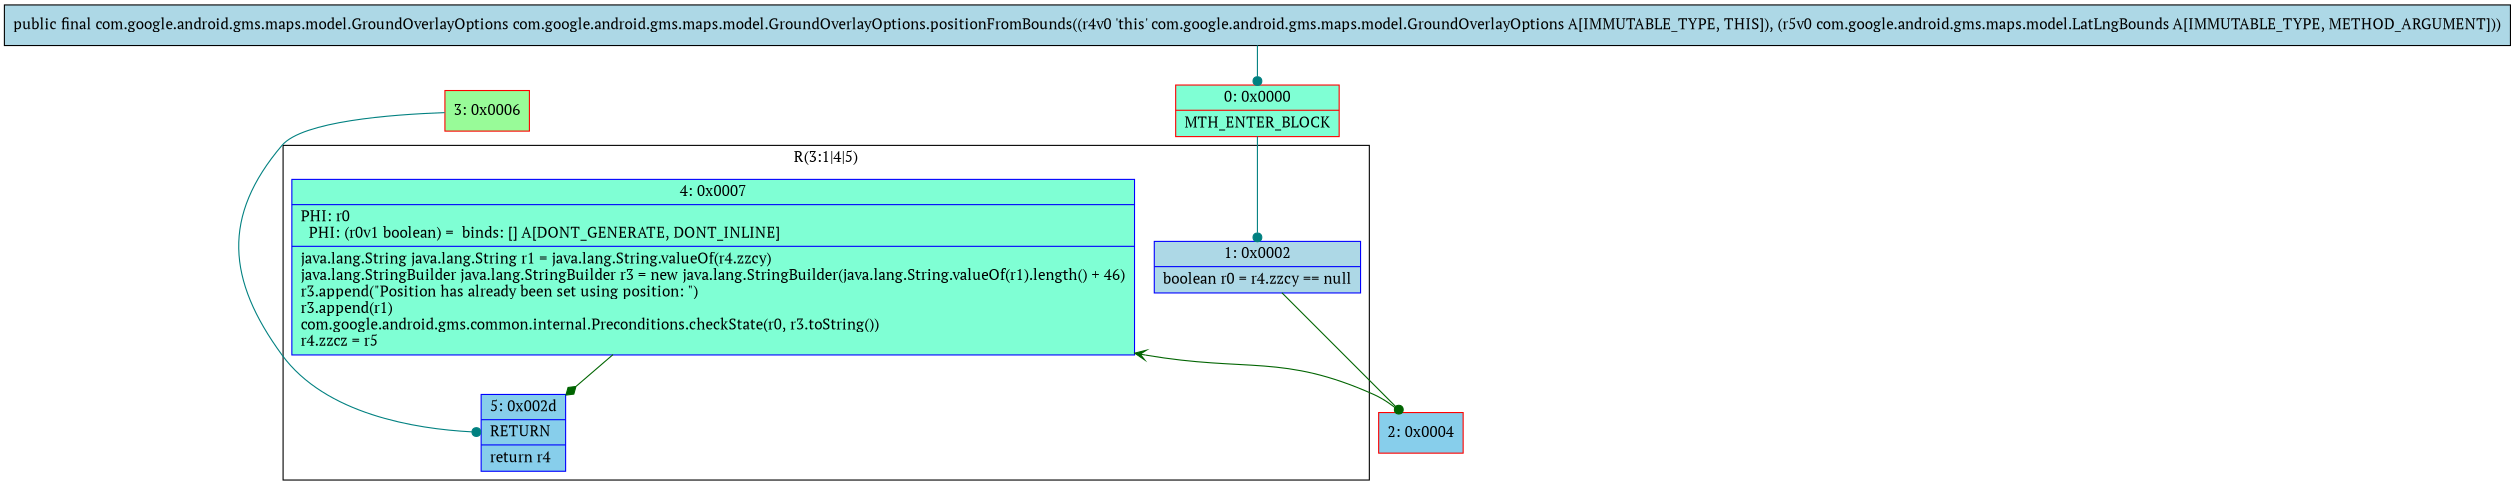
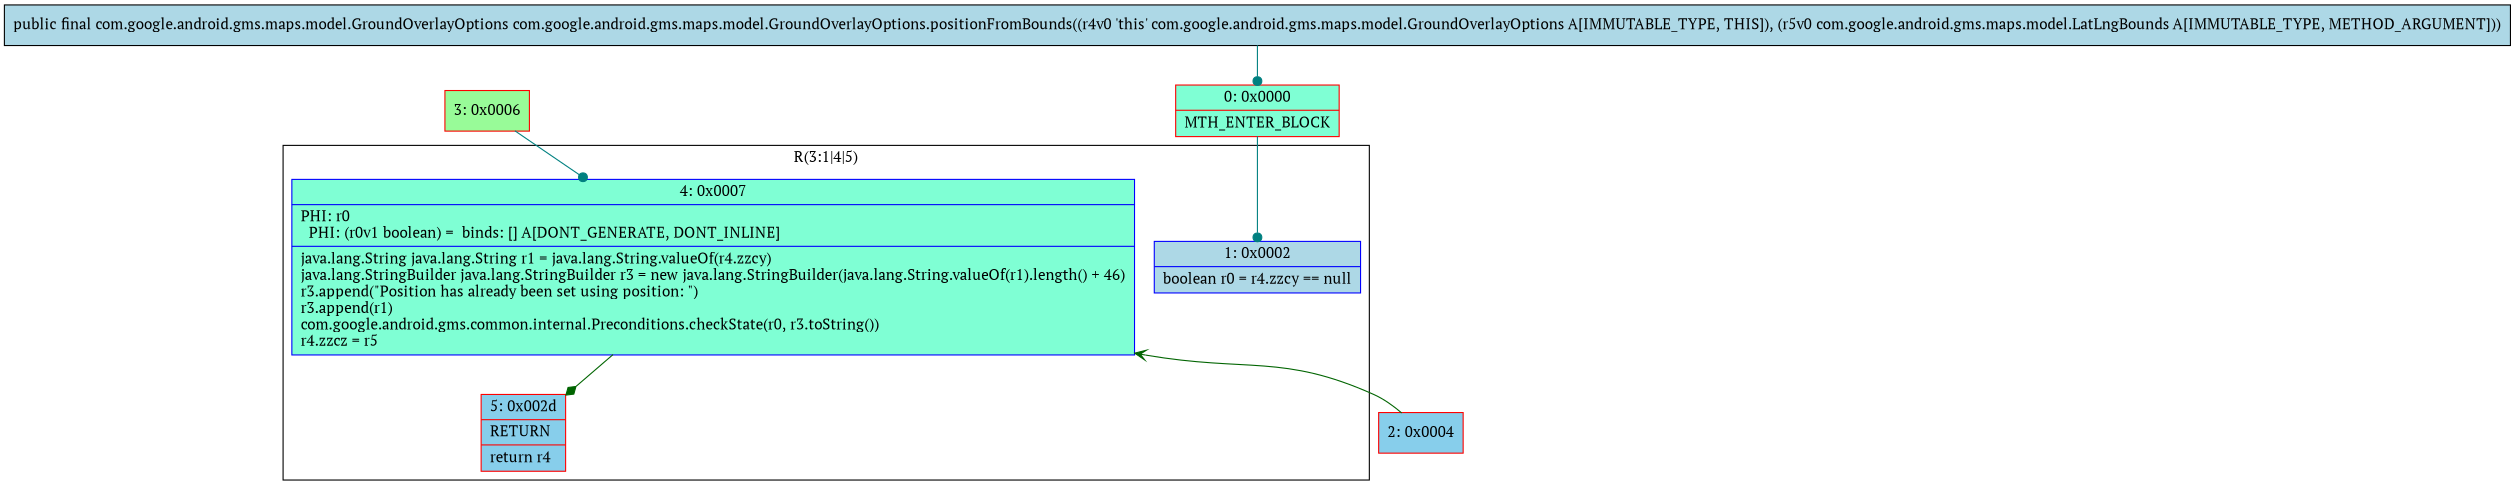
(242, 271) -> (547, 153)
(1339, 350) -> none
(523, 433) -> (523, 433)
